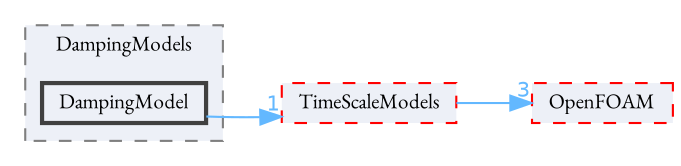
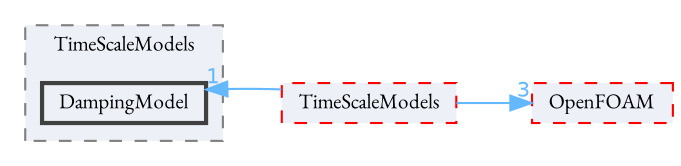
(124, 45) -> (124, 45)
(236, 117) -> (255, 89)
